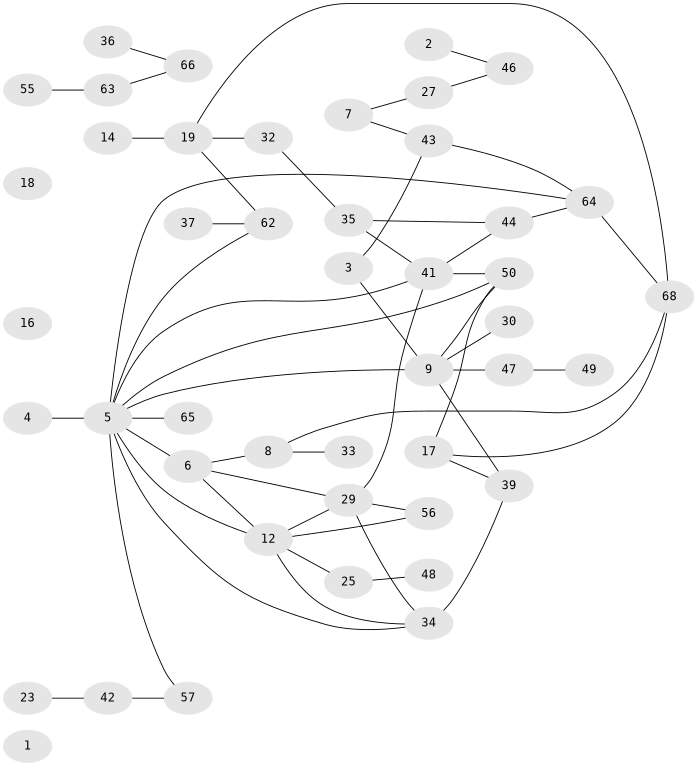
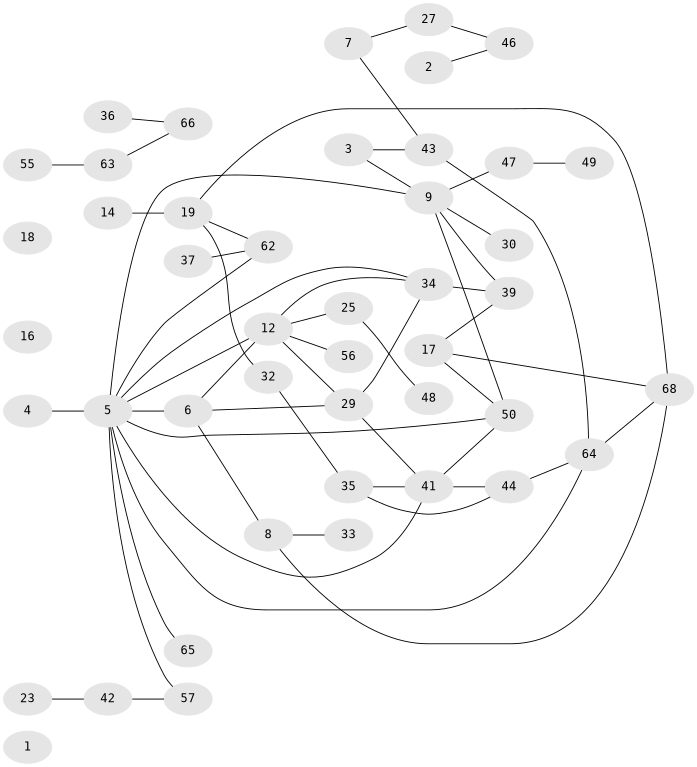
(389, 507) -> none
